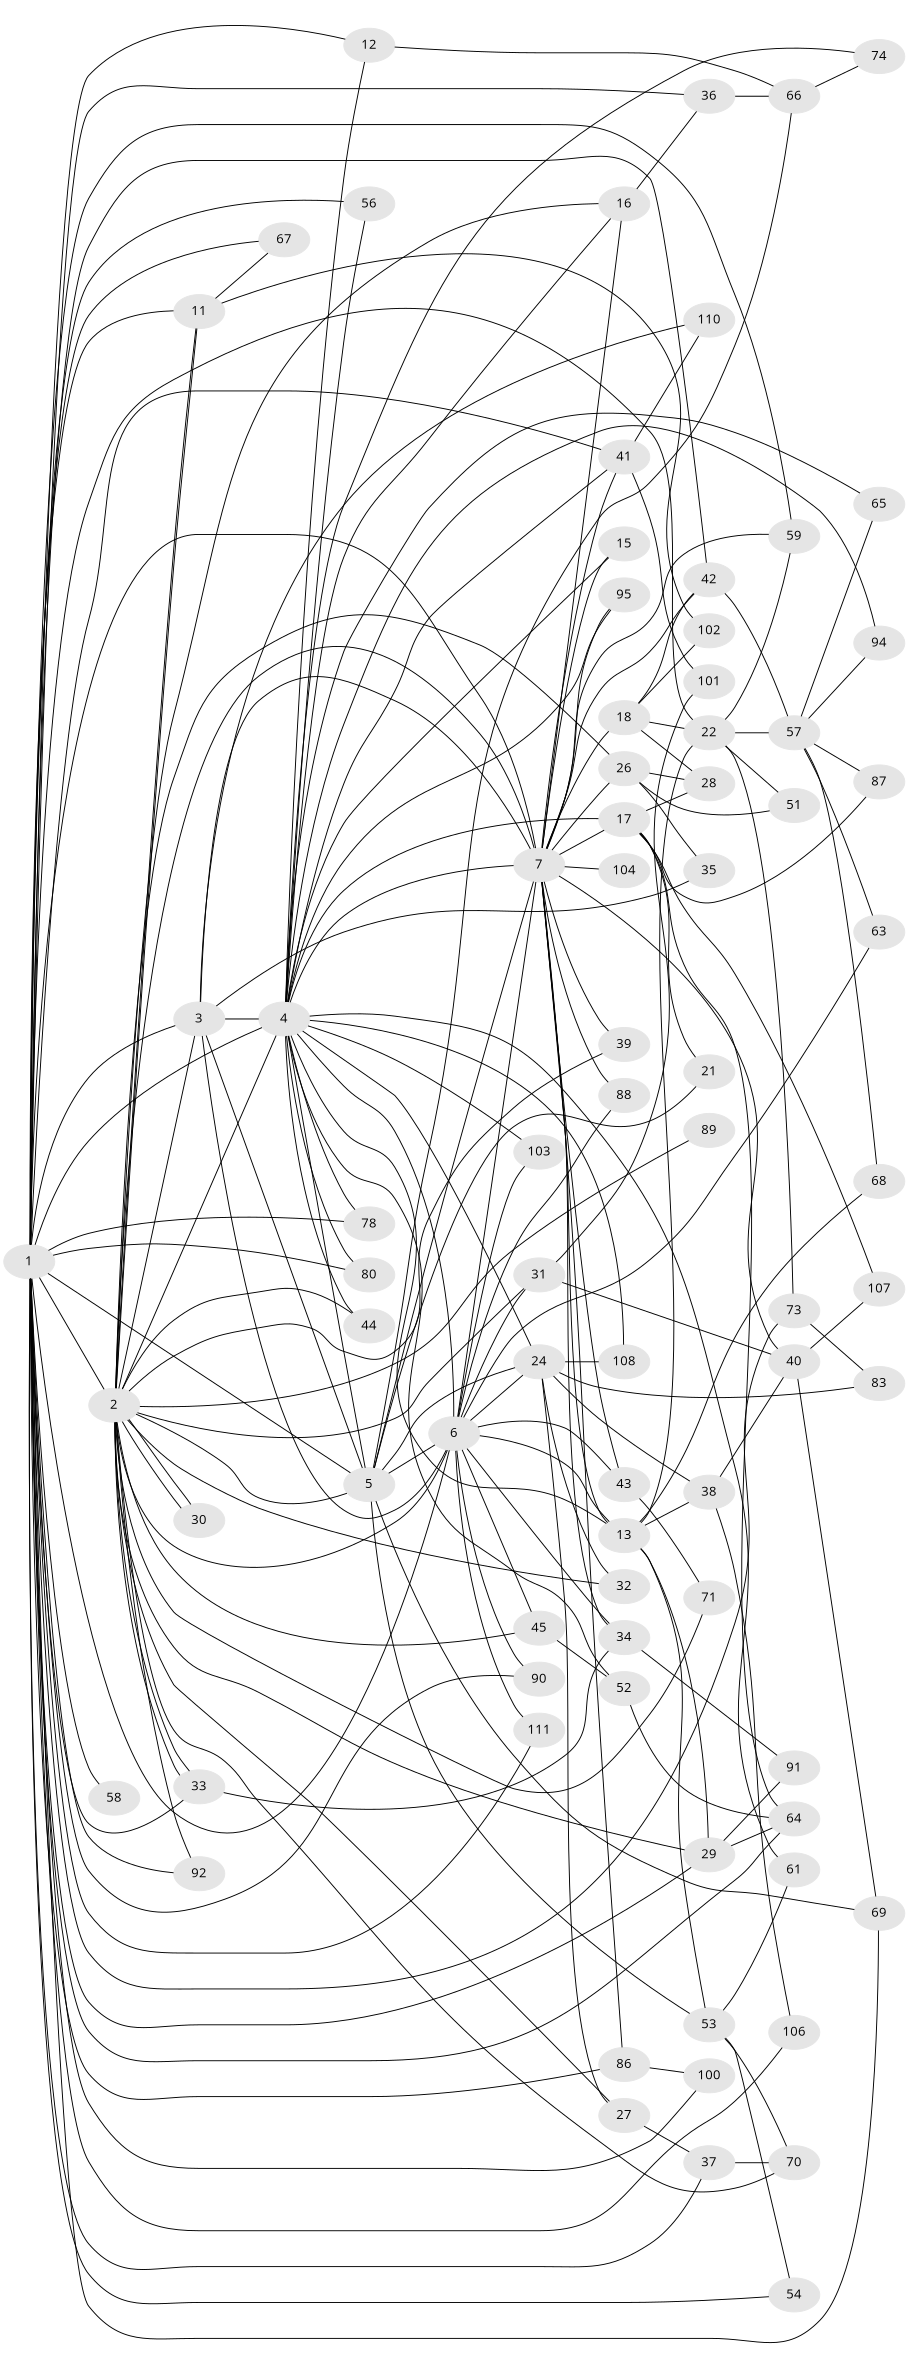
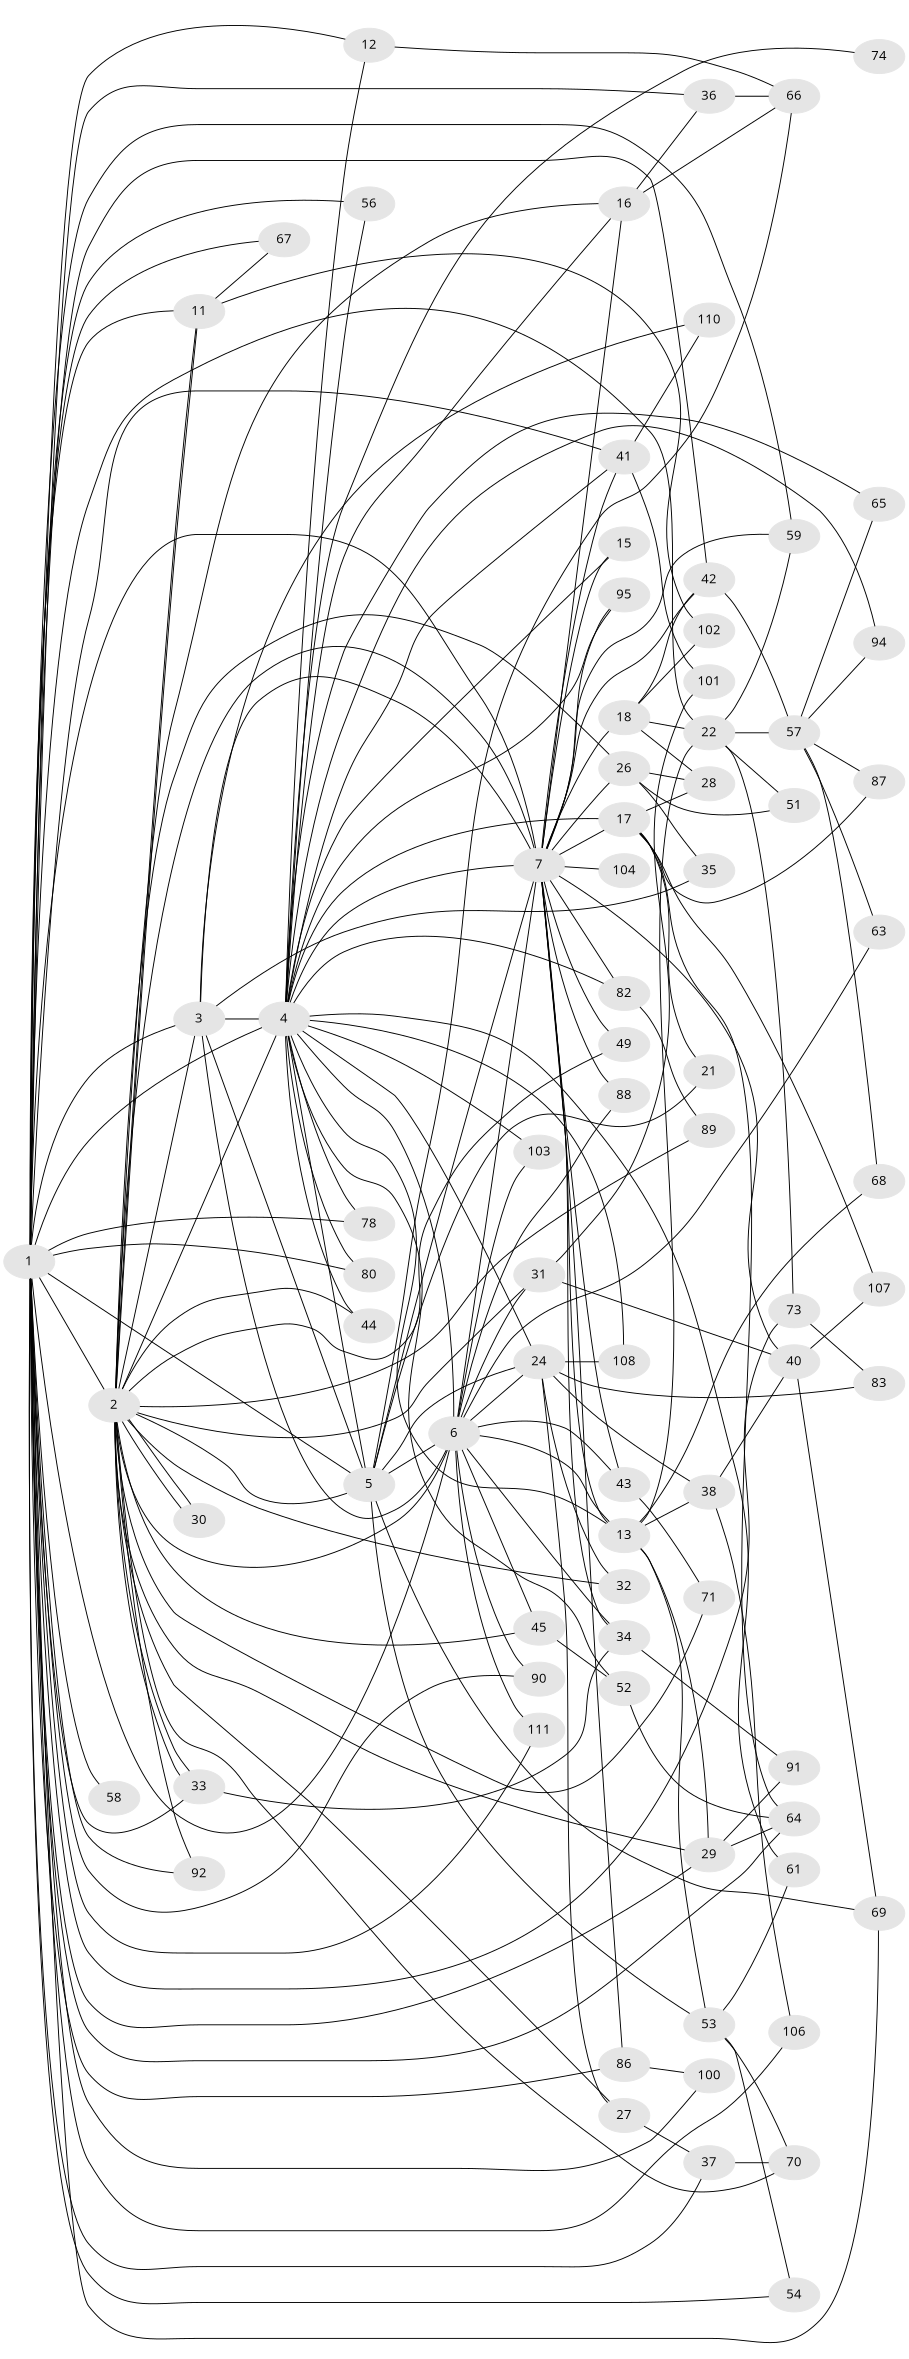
(837, 76) -> (709, 150)
none -> (624, 993)
(624, 1044) -> (624, 1044)
